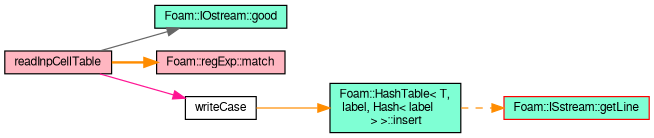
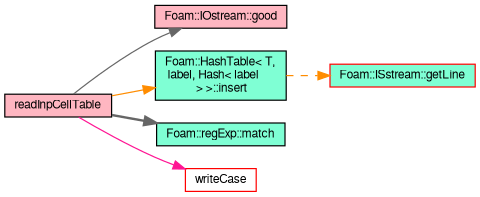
(221, 17) -> (221, 17)
(128, 62) -> (128, 118)
(221, 62) -> (221, 134)
(221, 108) -> (221, 180)
(287, 108) -> (128, 93)
